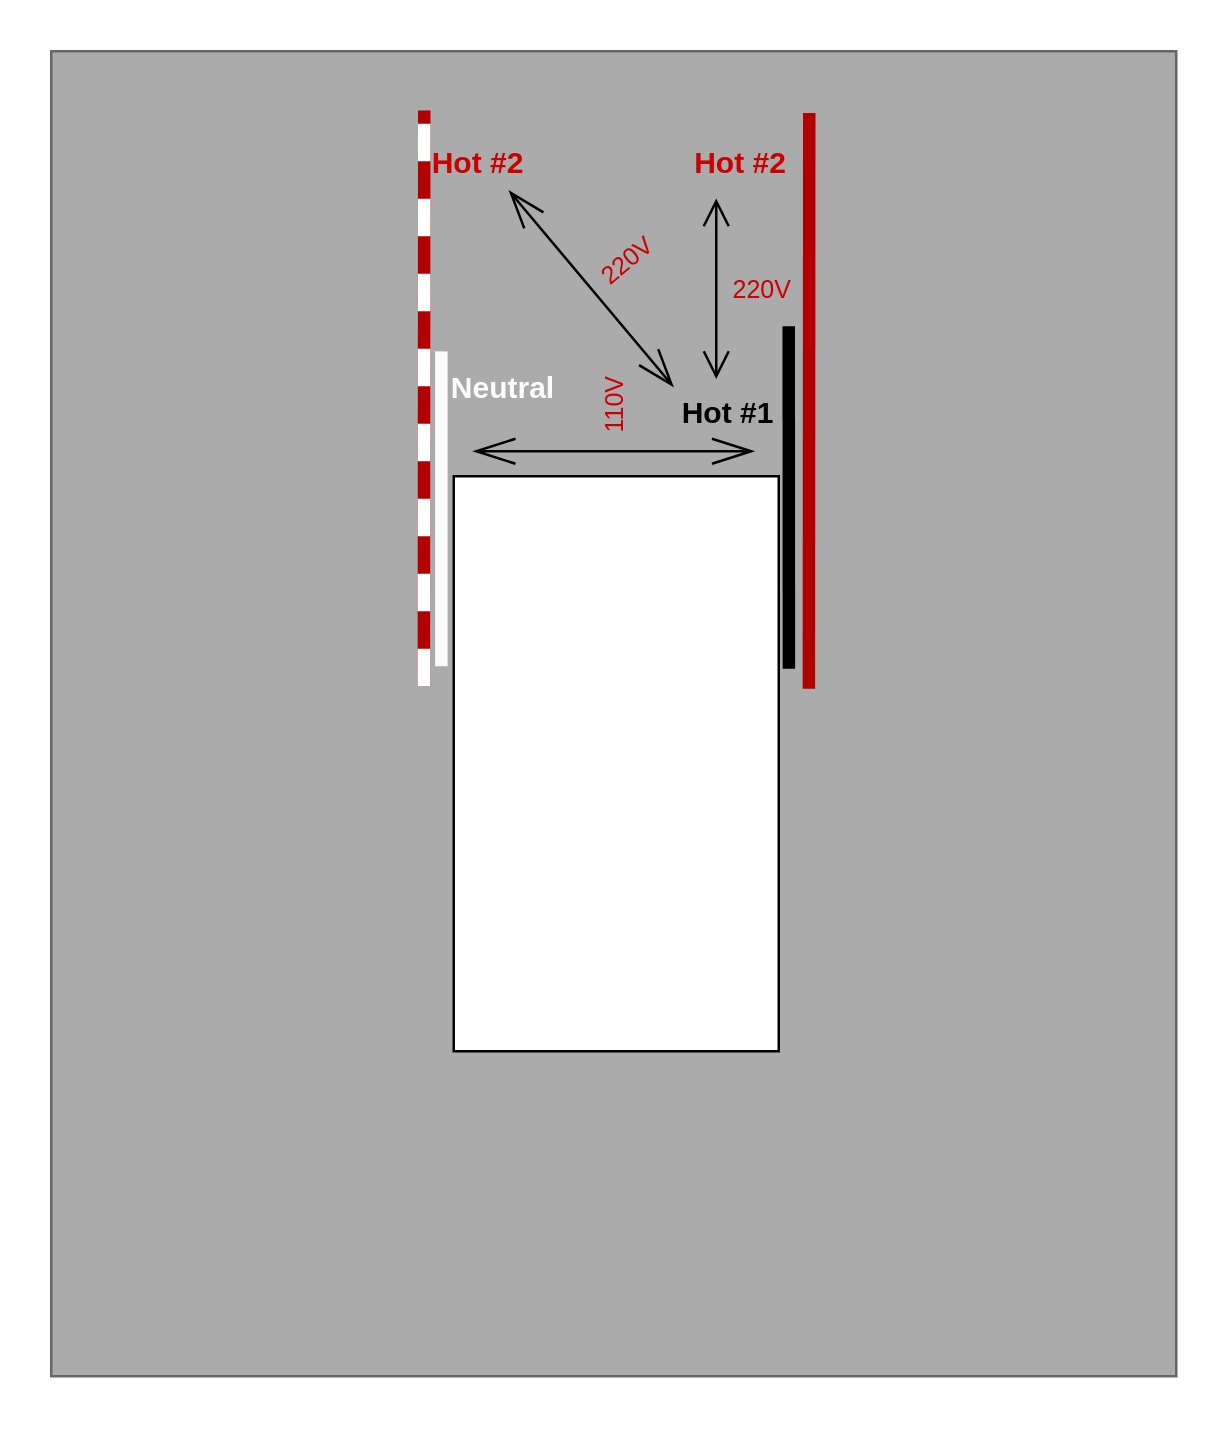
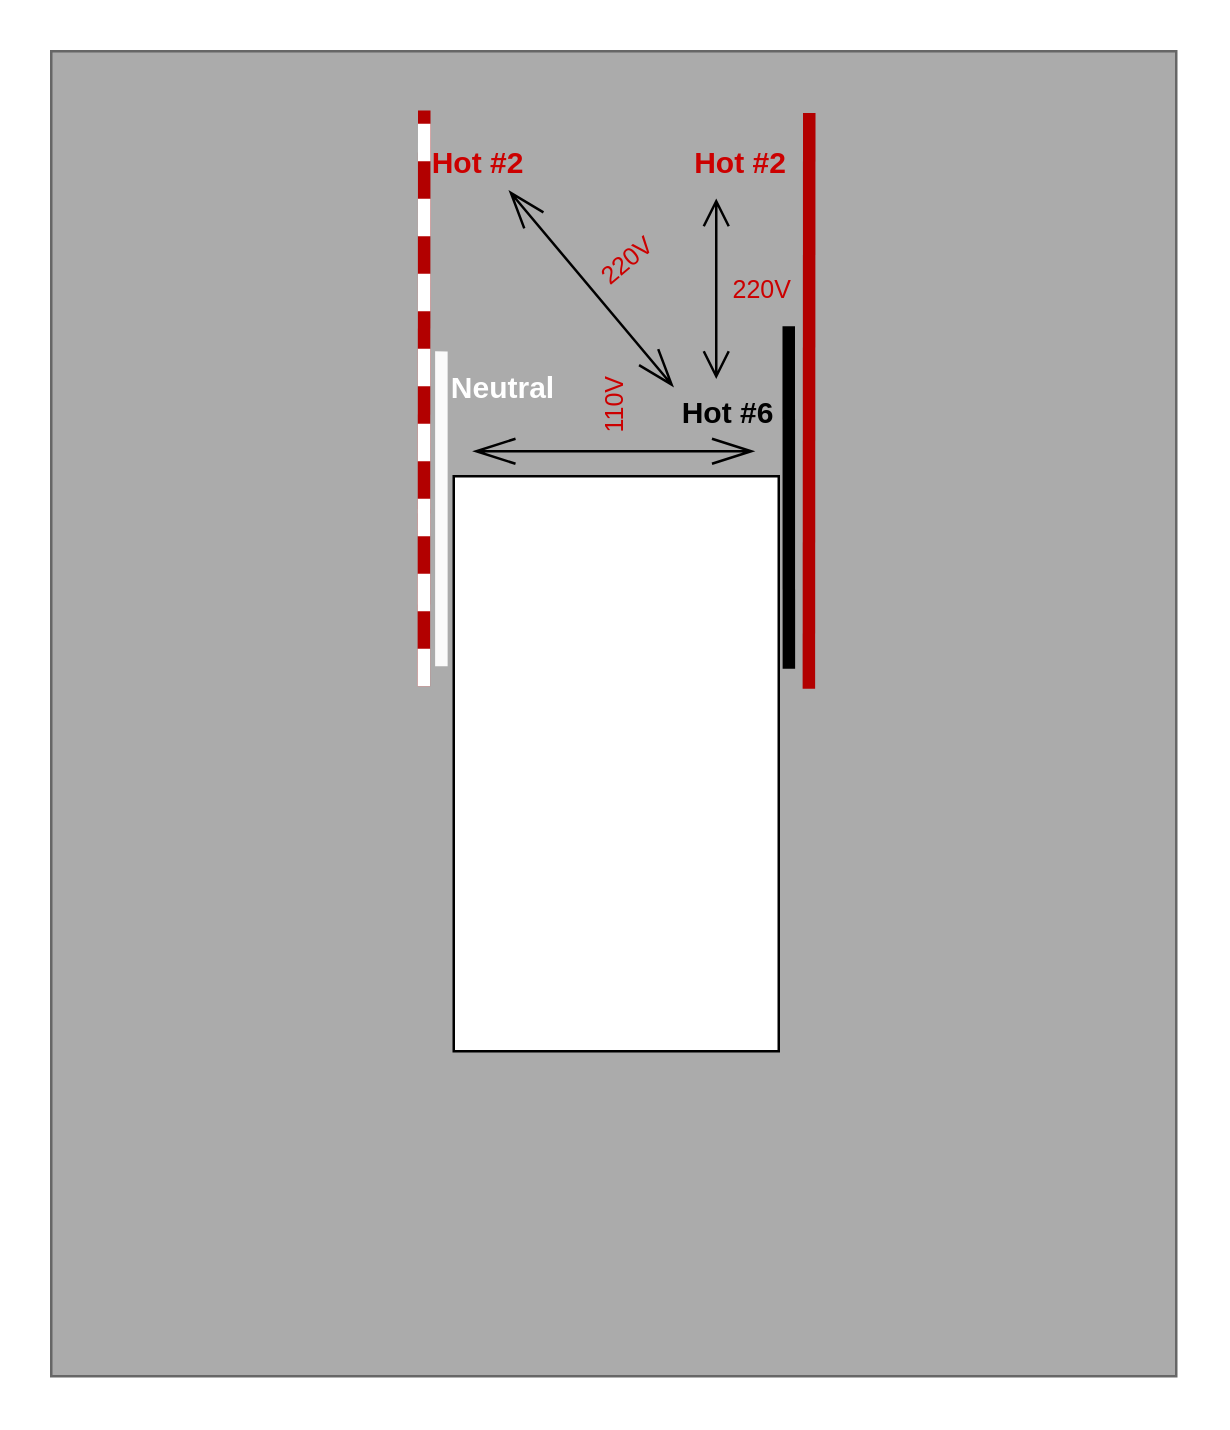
(729, 414) -> (729, 414)
